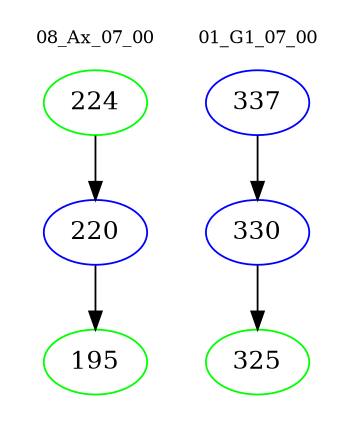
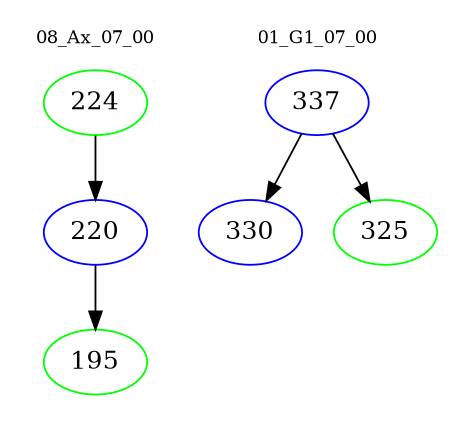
(258, 288) -> (347, 159)
